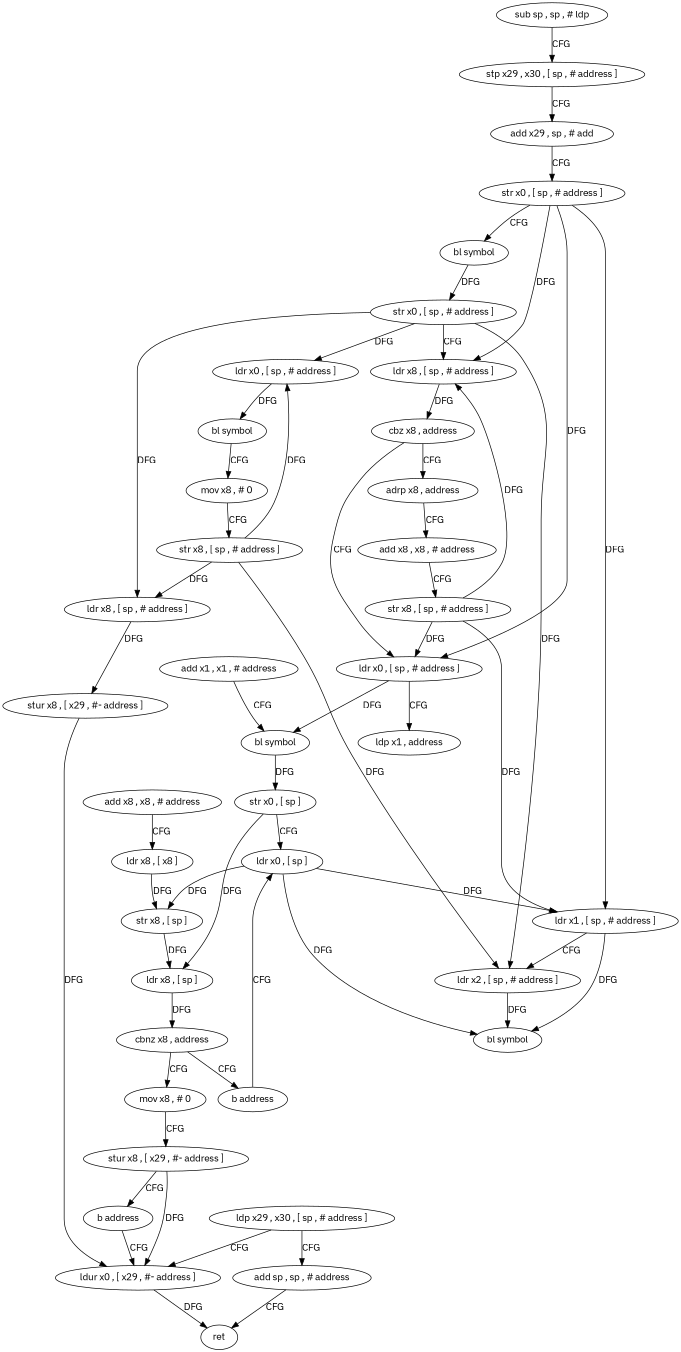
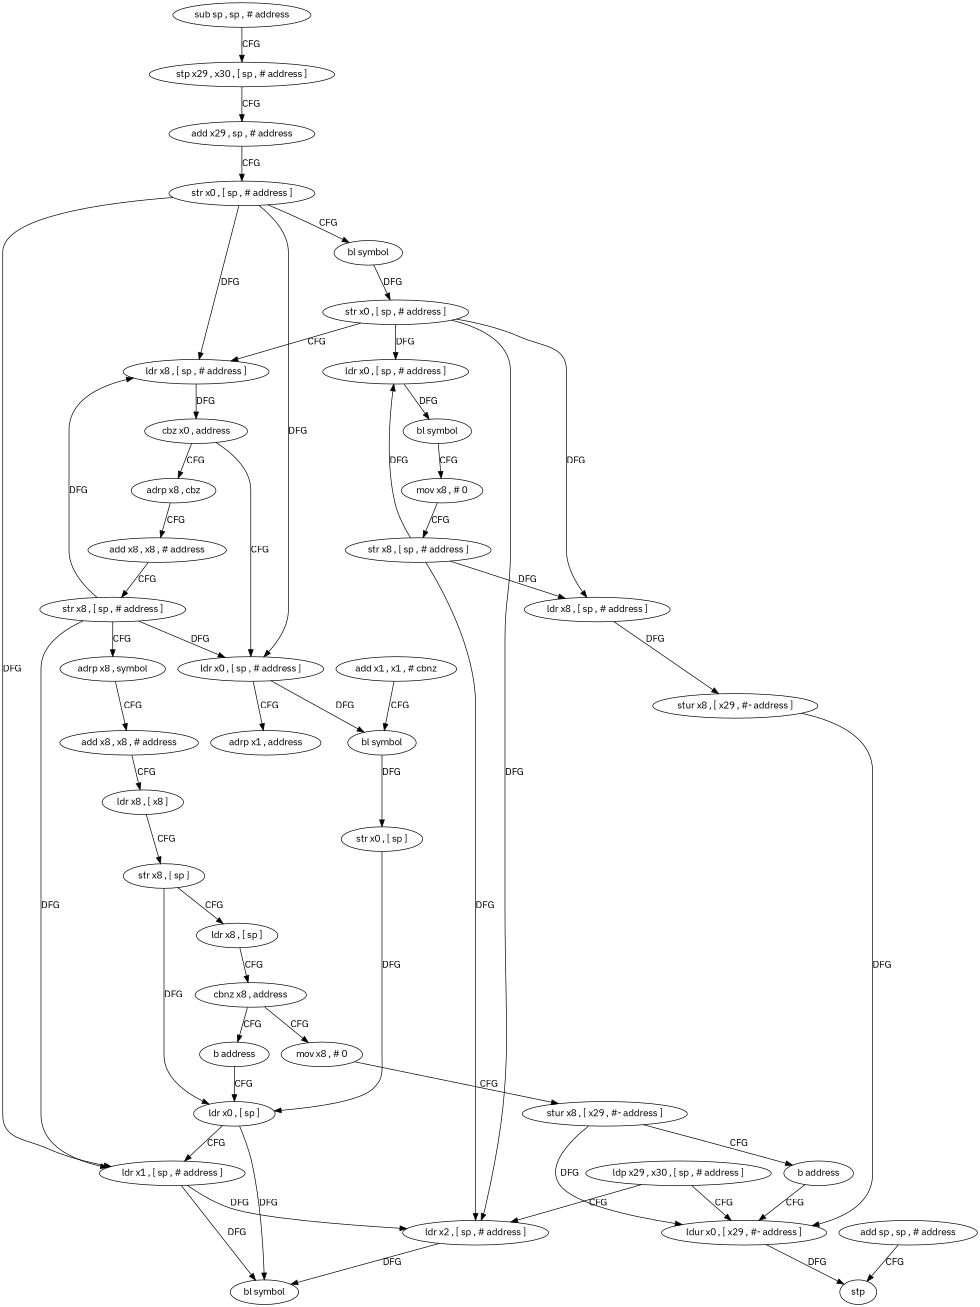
(552, 15) -> (242, 15)
(552, 134) -> (242, 134)
(423, 431) -> (196, 431)
(423, 491) -> (174, 491)
none -> (113, 669)
(229, 669) -> (396, 669)
(409, 743) -> (266, 743)
(289, 832) -> (392, 965)
(204, 878) -> (164, 1003)
(222, 887) -> none
(163, 891) -> (166, 839)
(473, 891) -> (216, 1144)
(178, 951) -> (214, 906)
(572, 951) -> (240, 1203)
(182, 1010) -> (254, 965)
(302, 1245) -> (576, 1203)
(219, 1337) -> (858, 1292)
